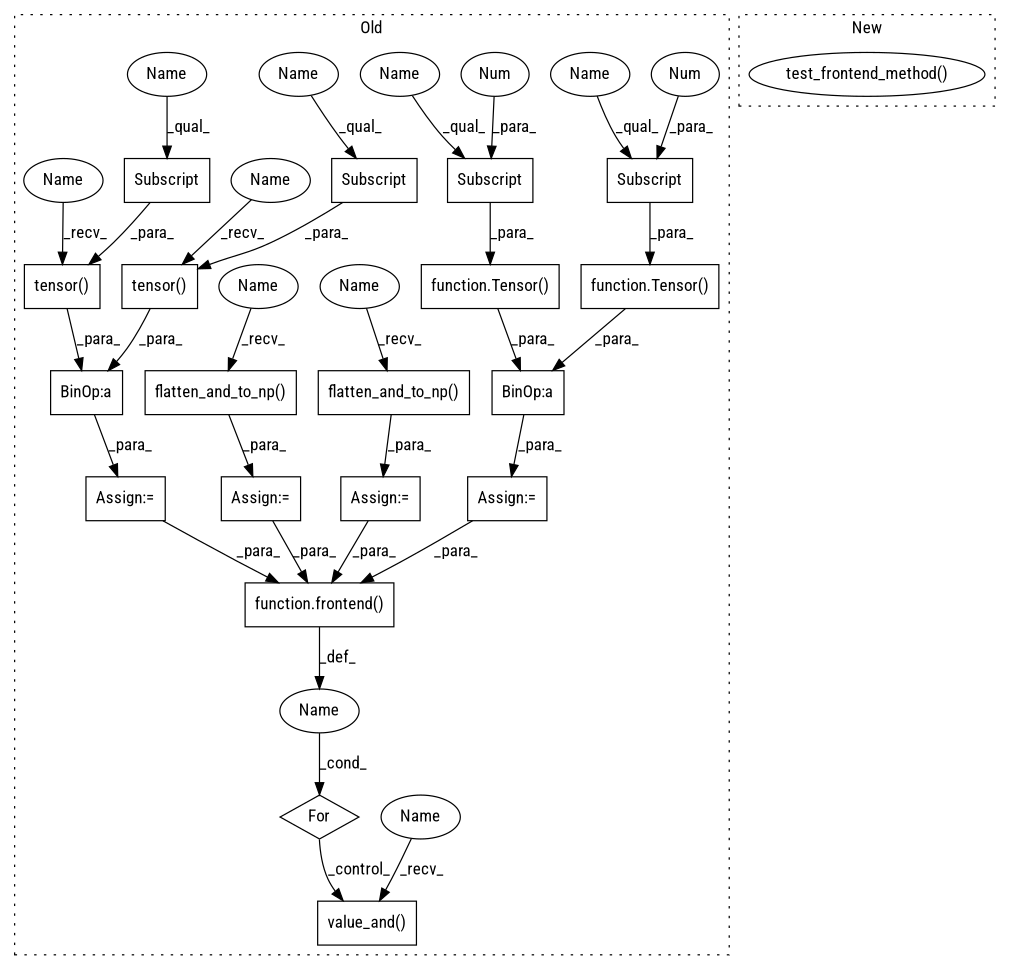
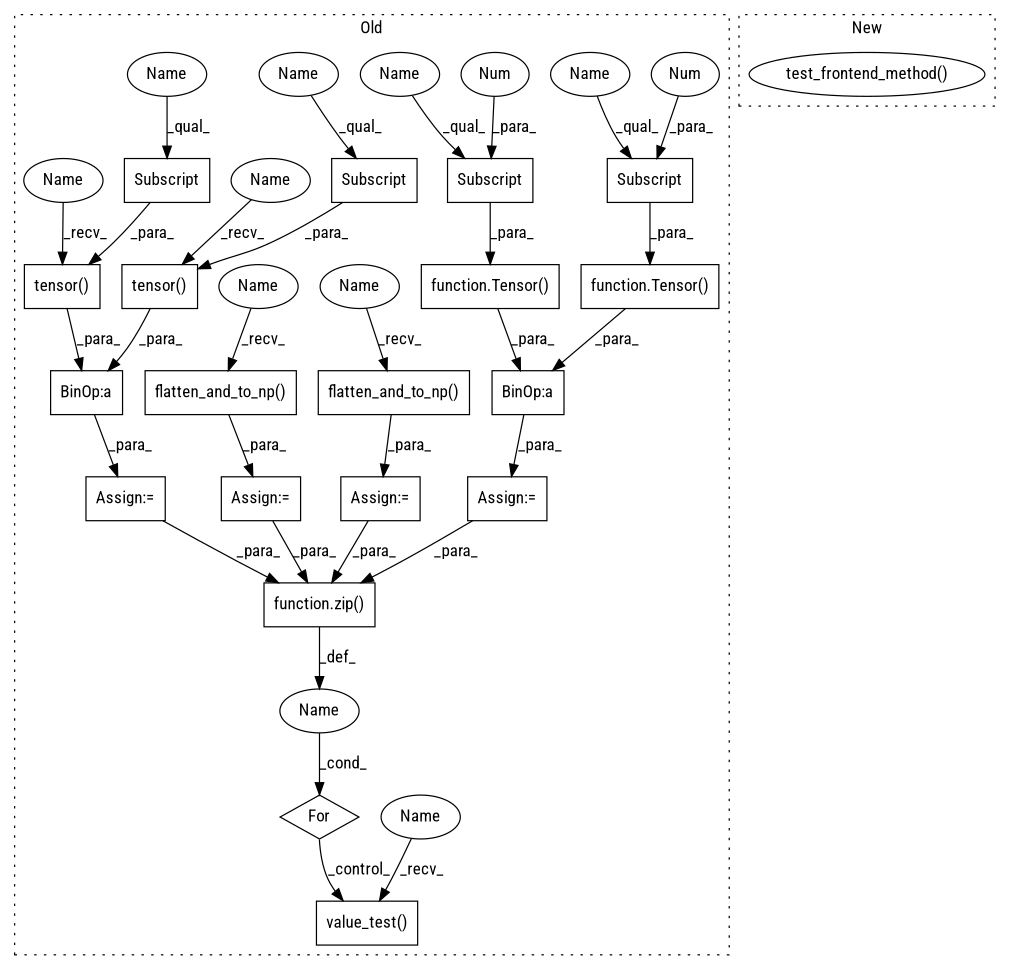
(319, 605) -> (319, 605)
(367, 923) -> (367, 923)
